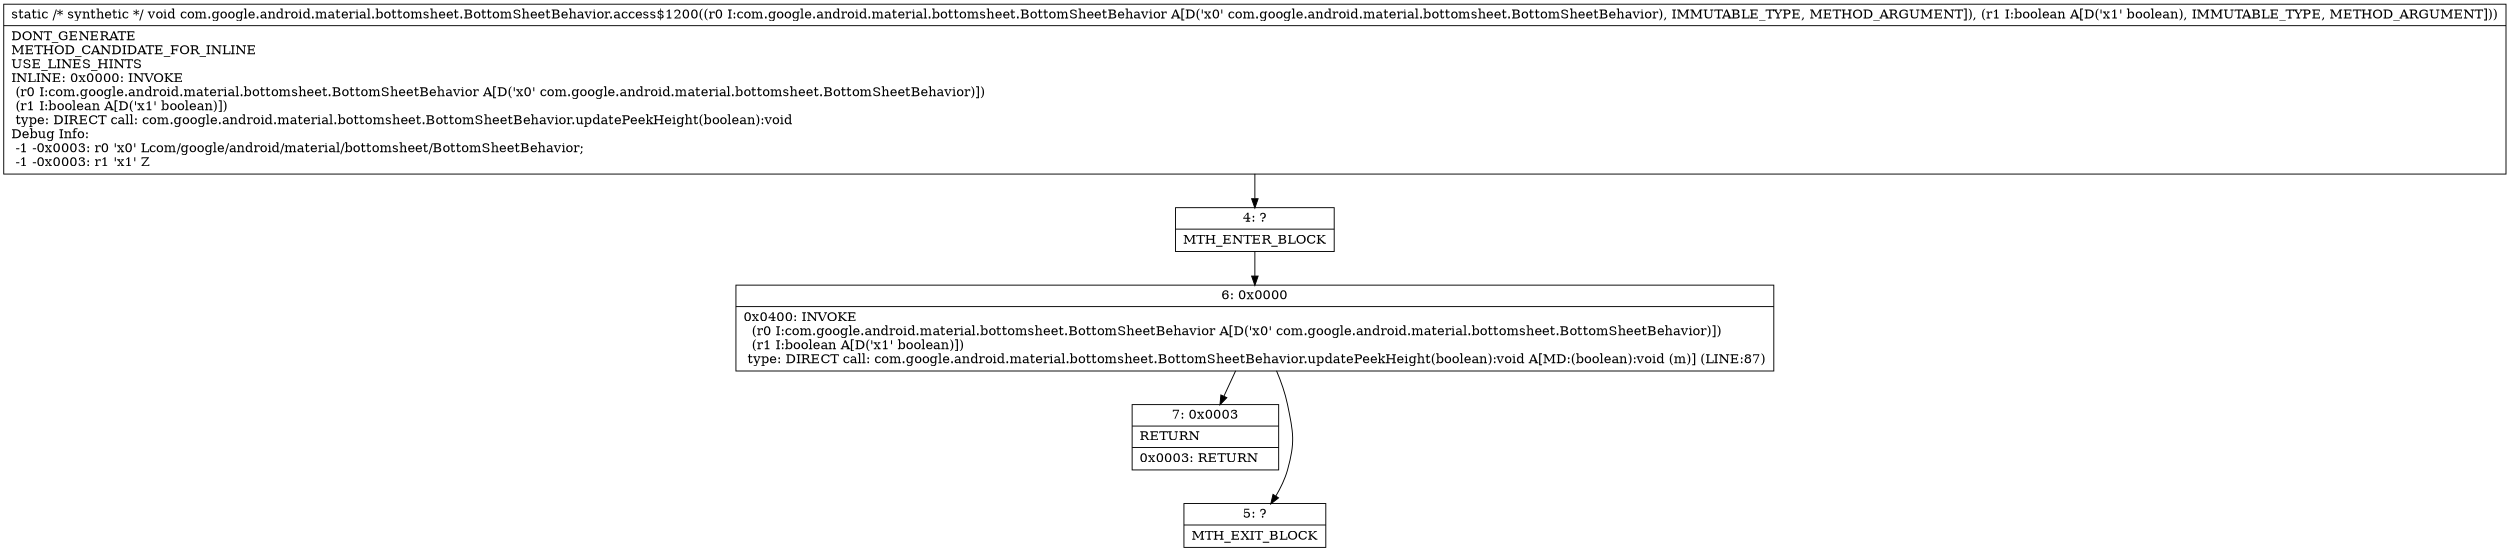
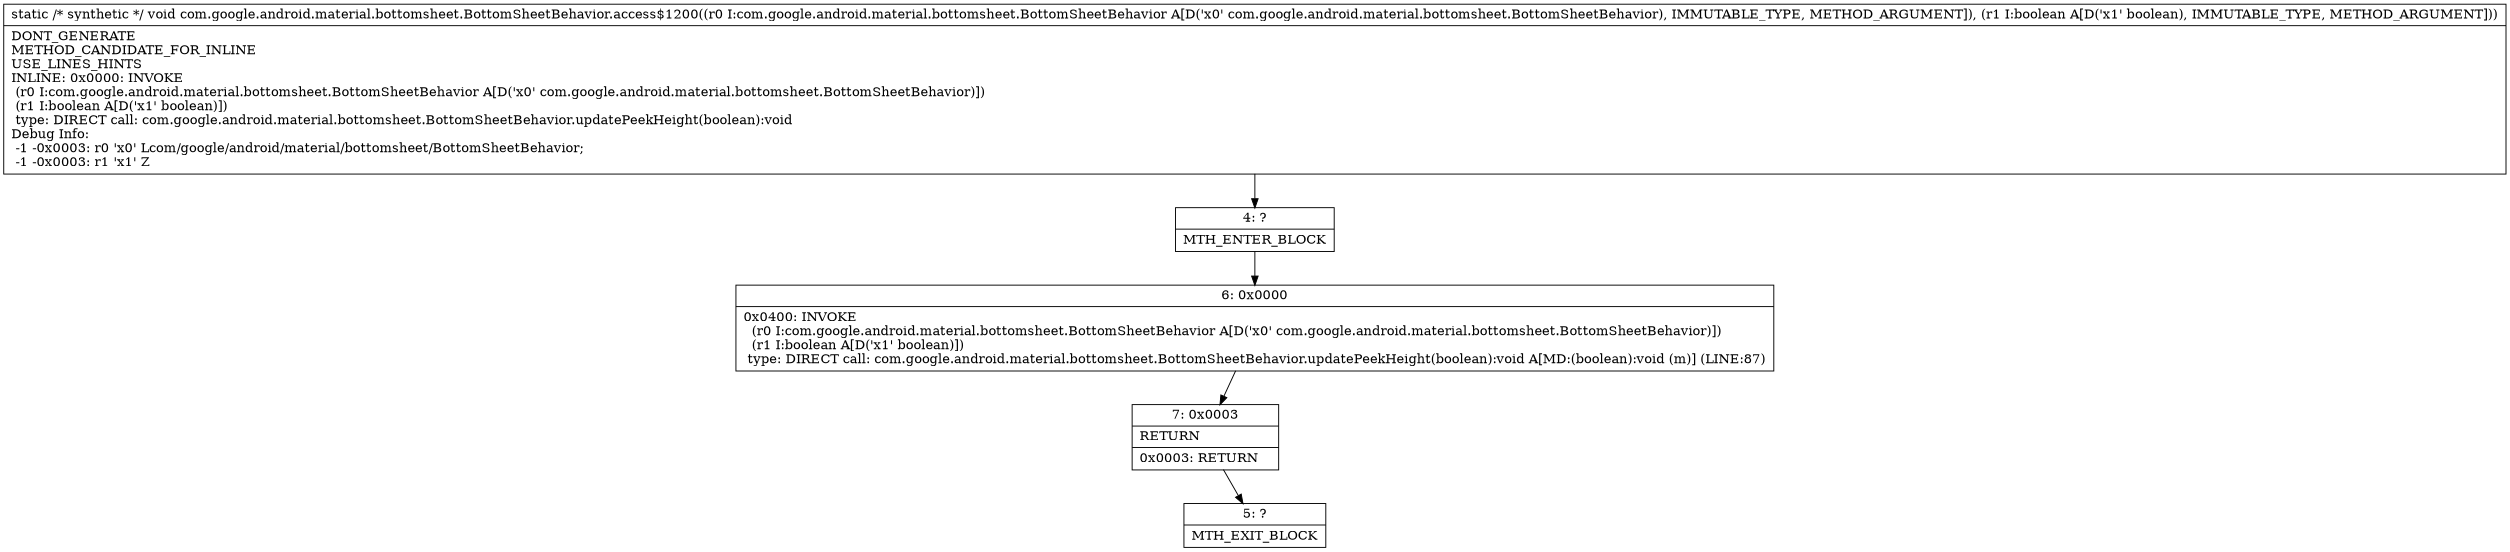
(1292, 434) -> (1231, 483)
